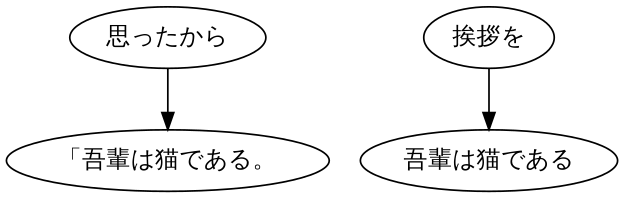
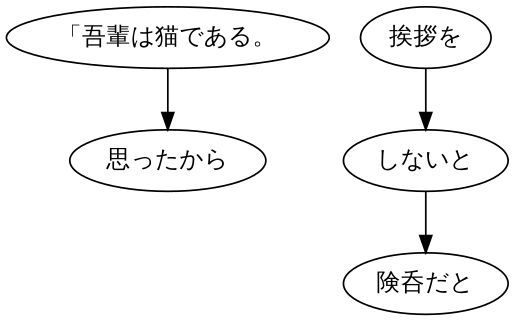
(168, 91) -> (168, 91)
(489, 161) -> (426, 161)
none -> (426, 284)
